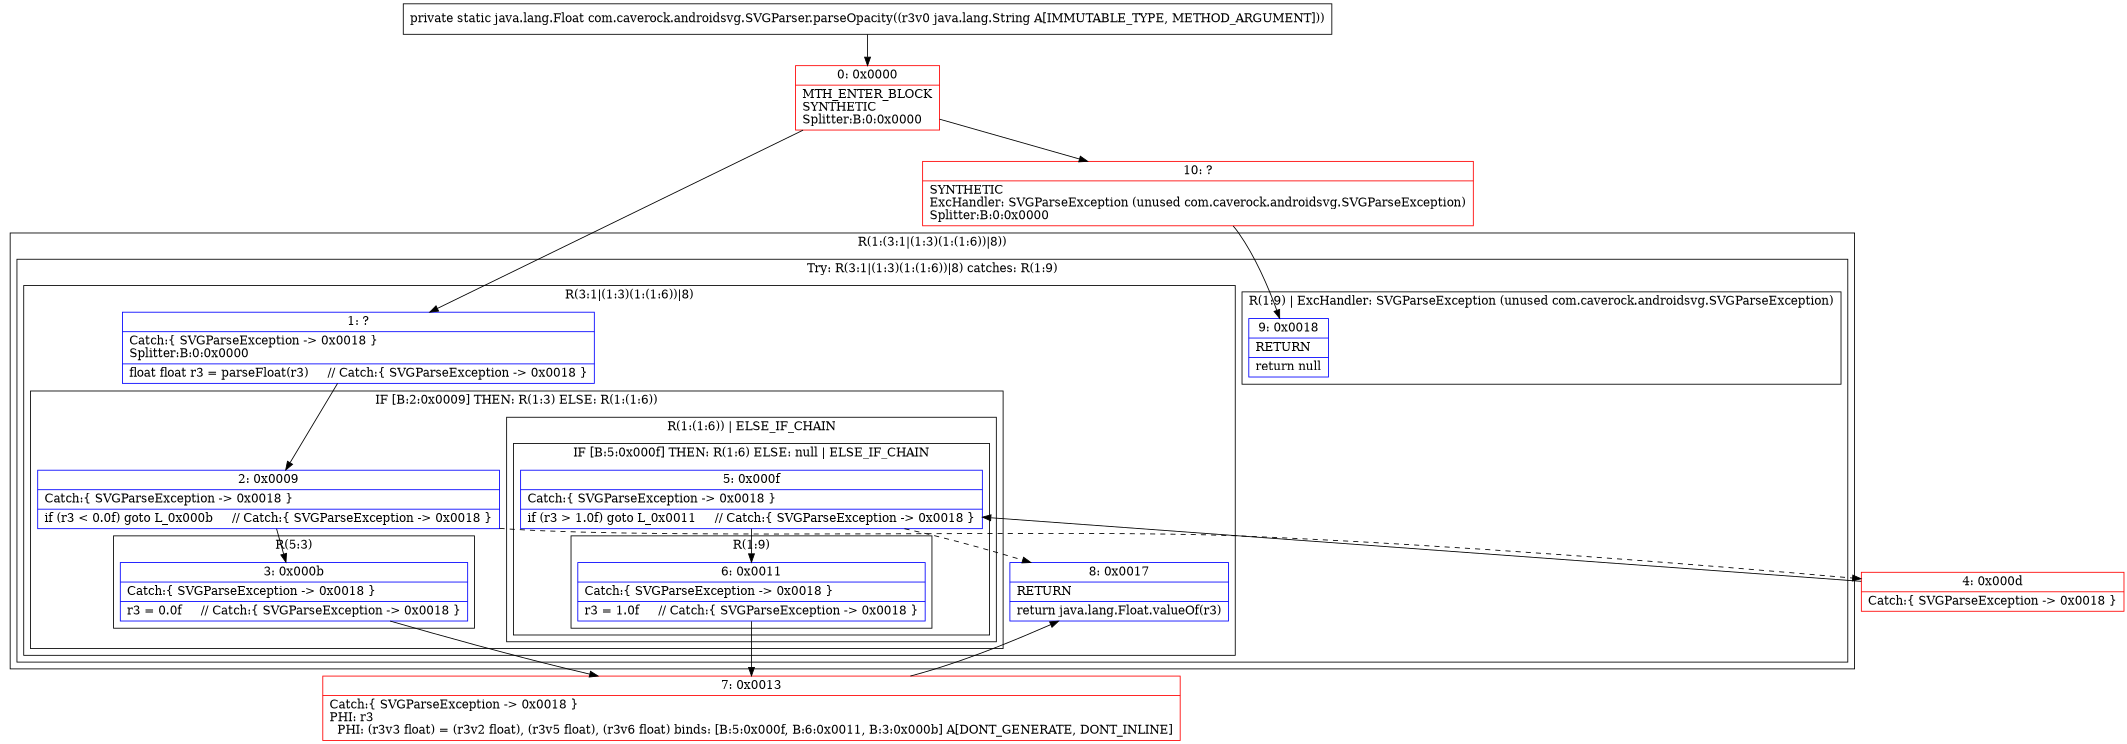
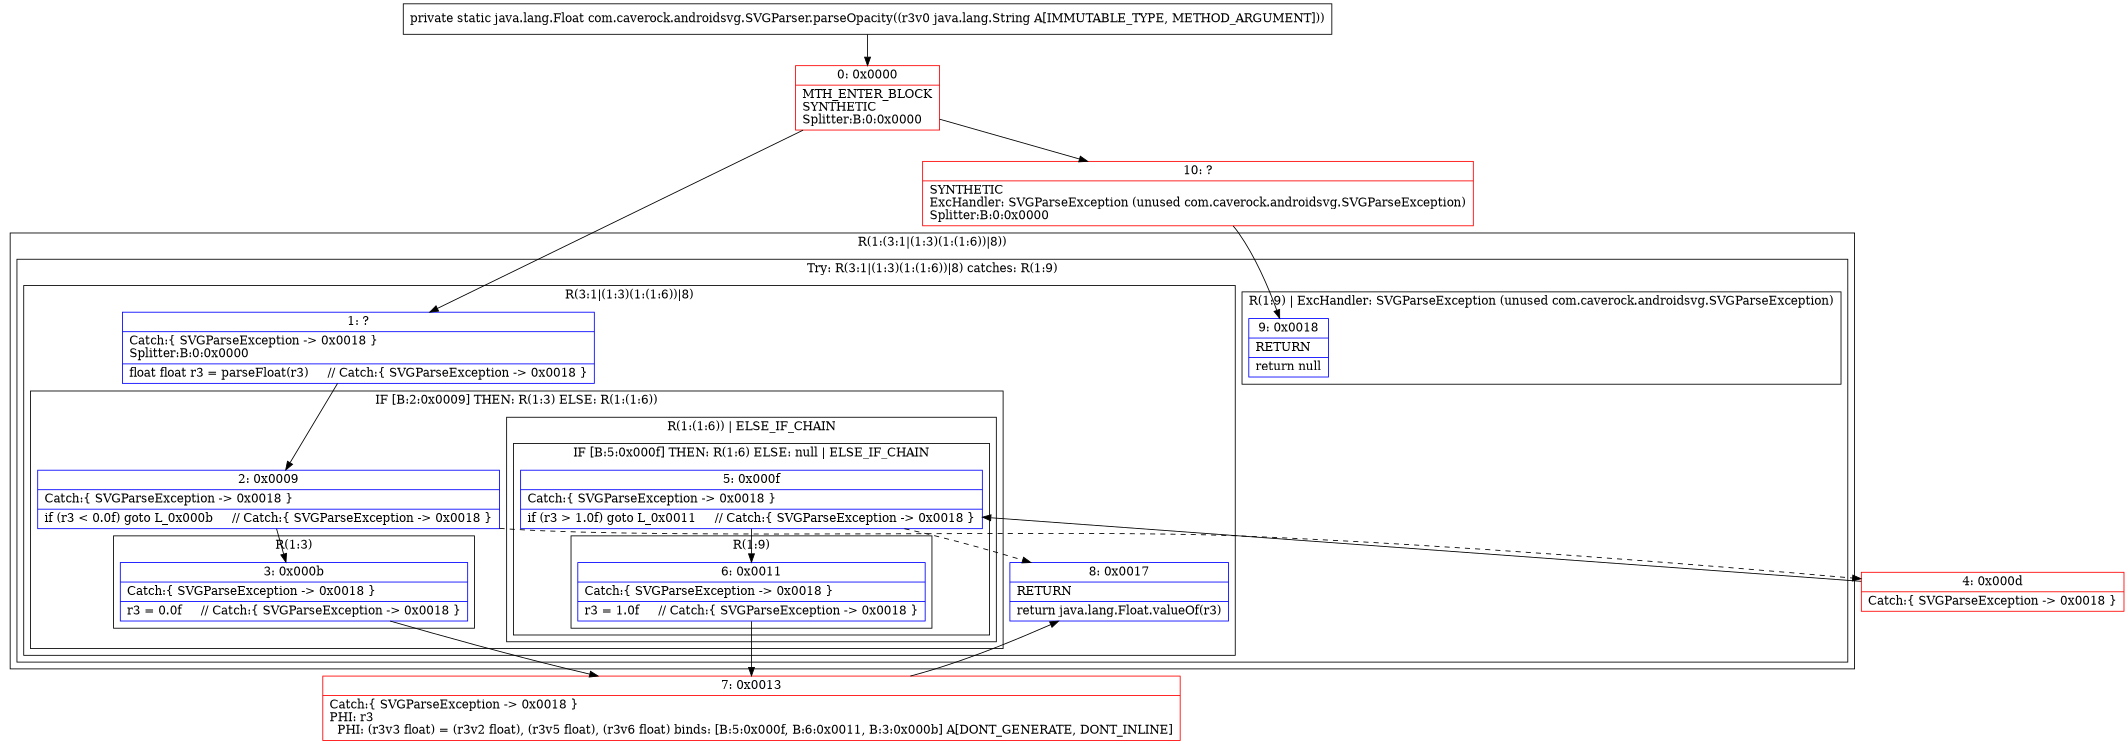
(294, 546) -> (294, 546)
